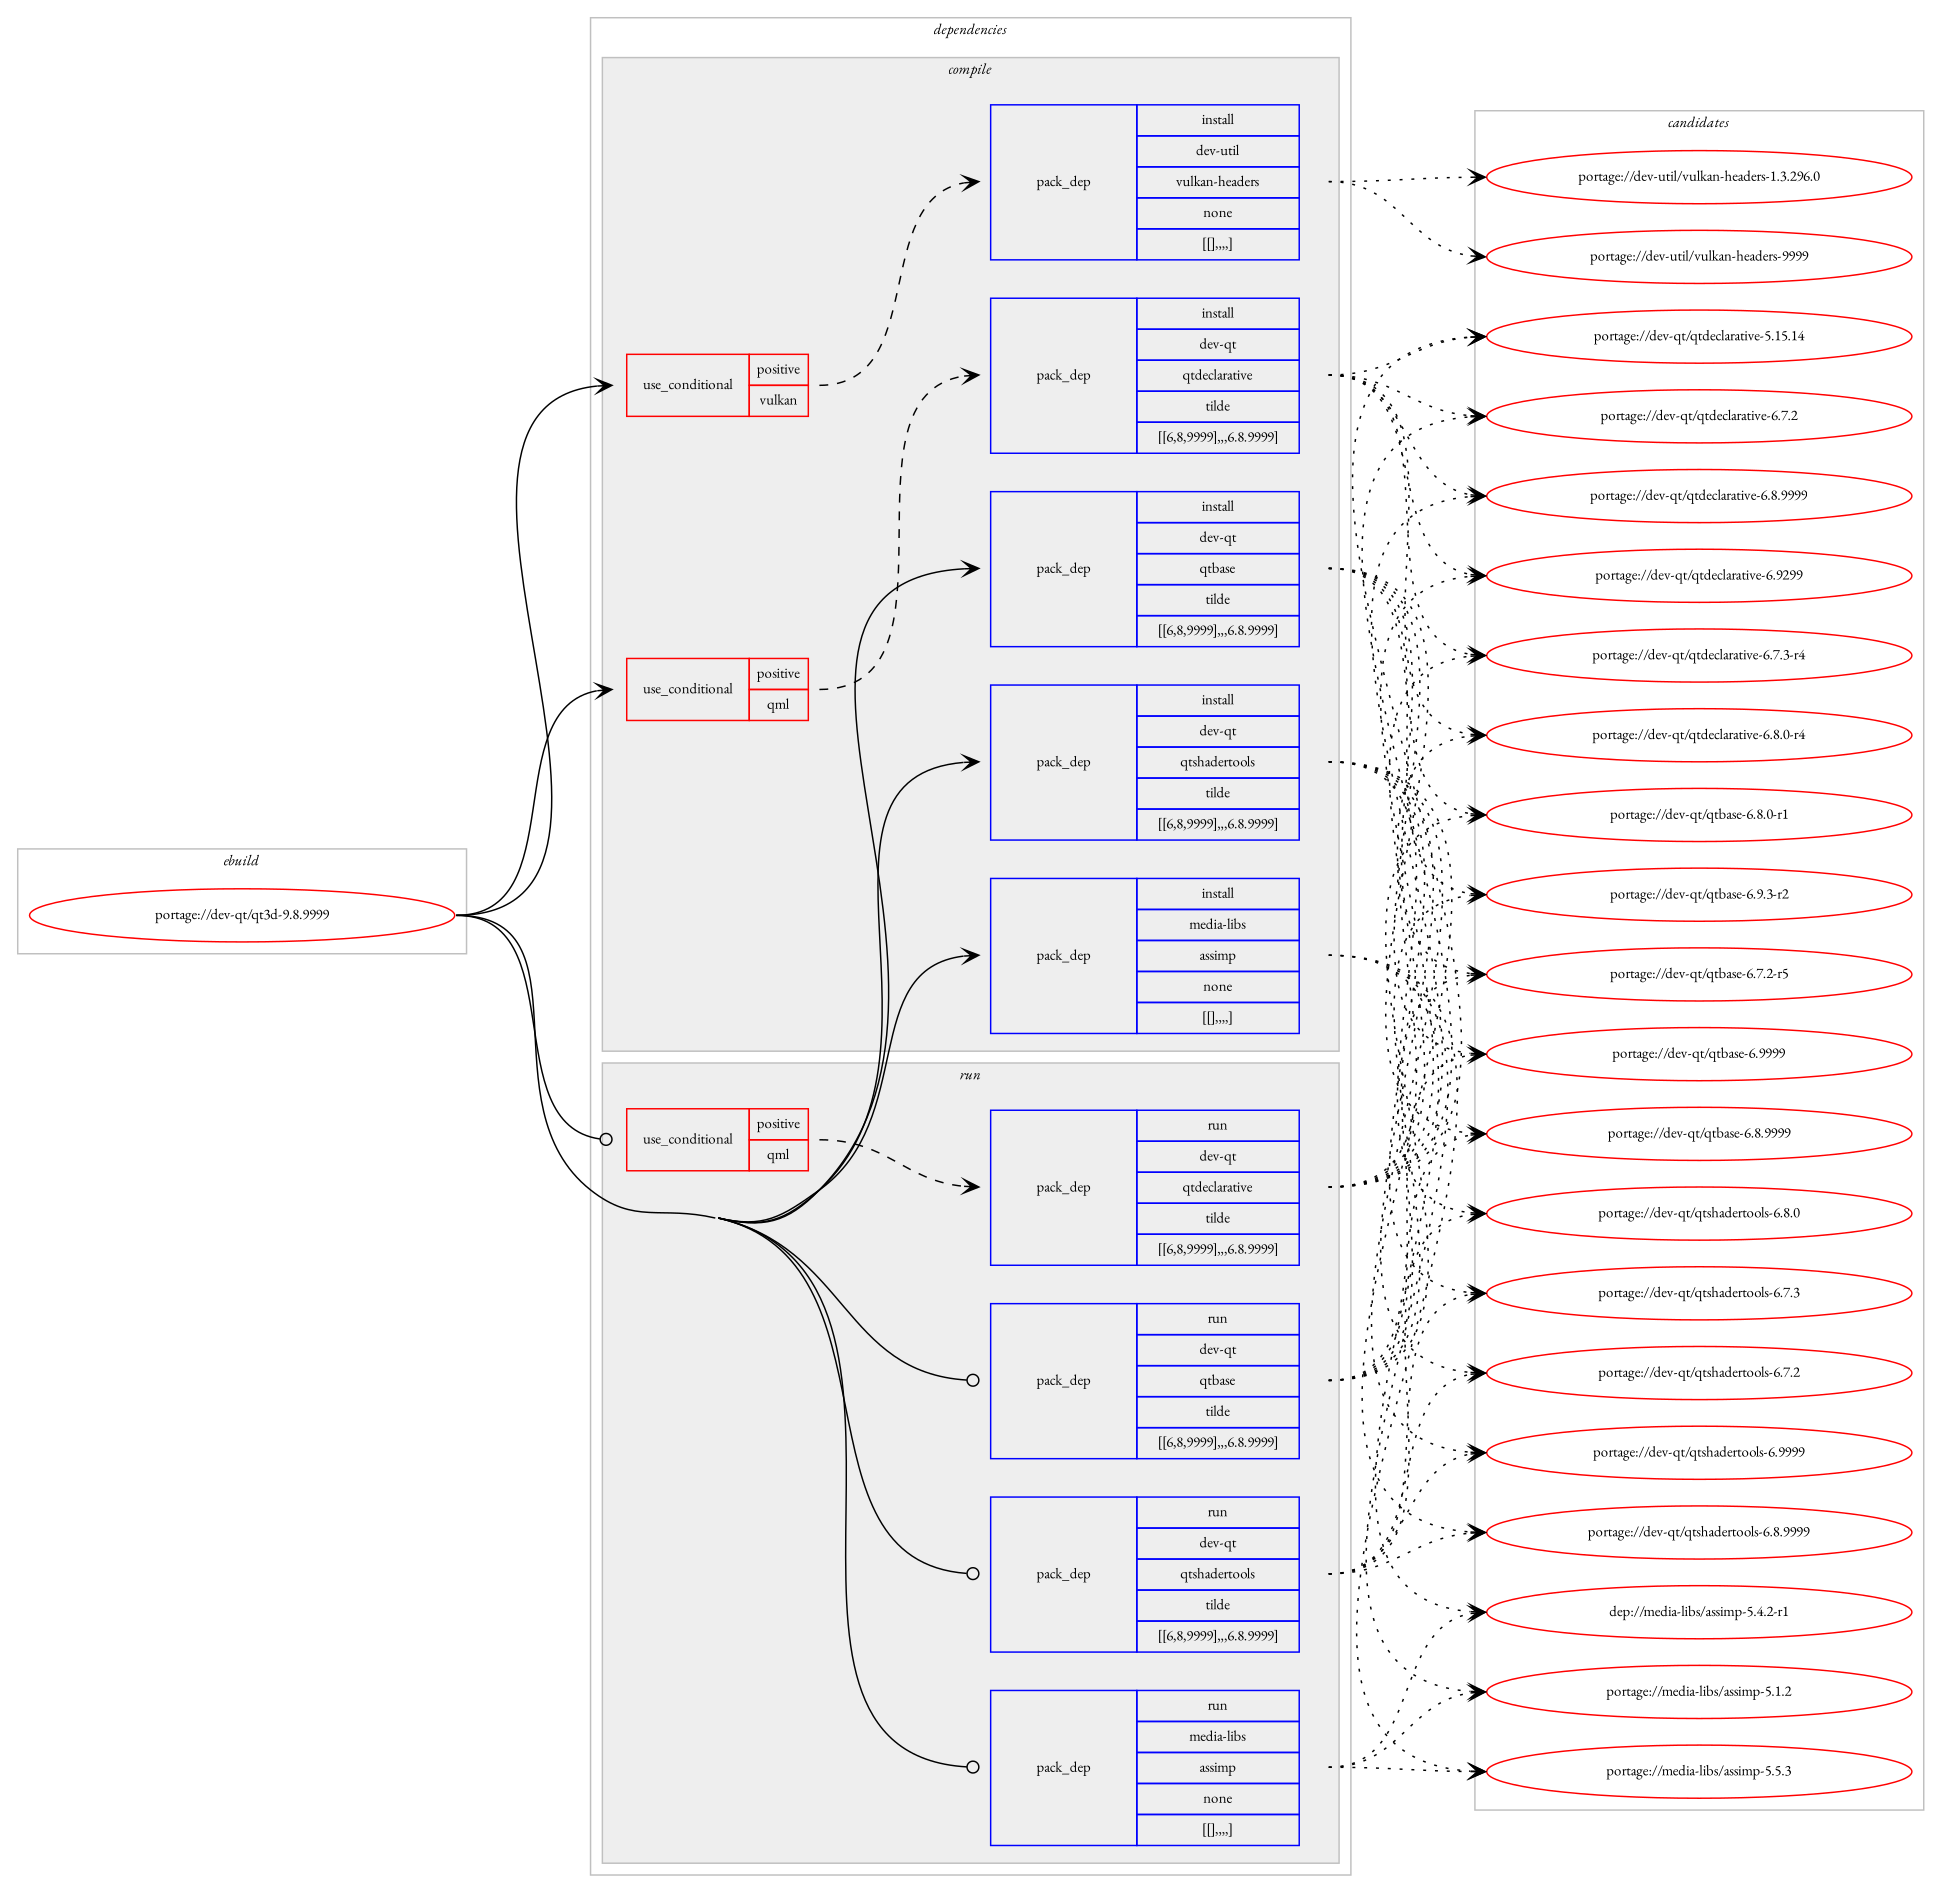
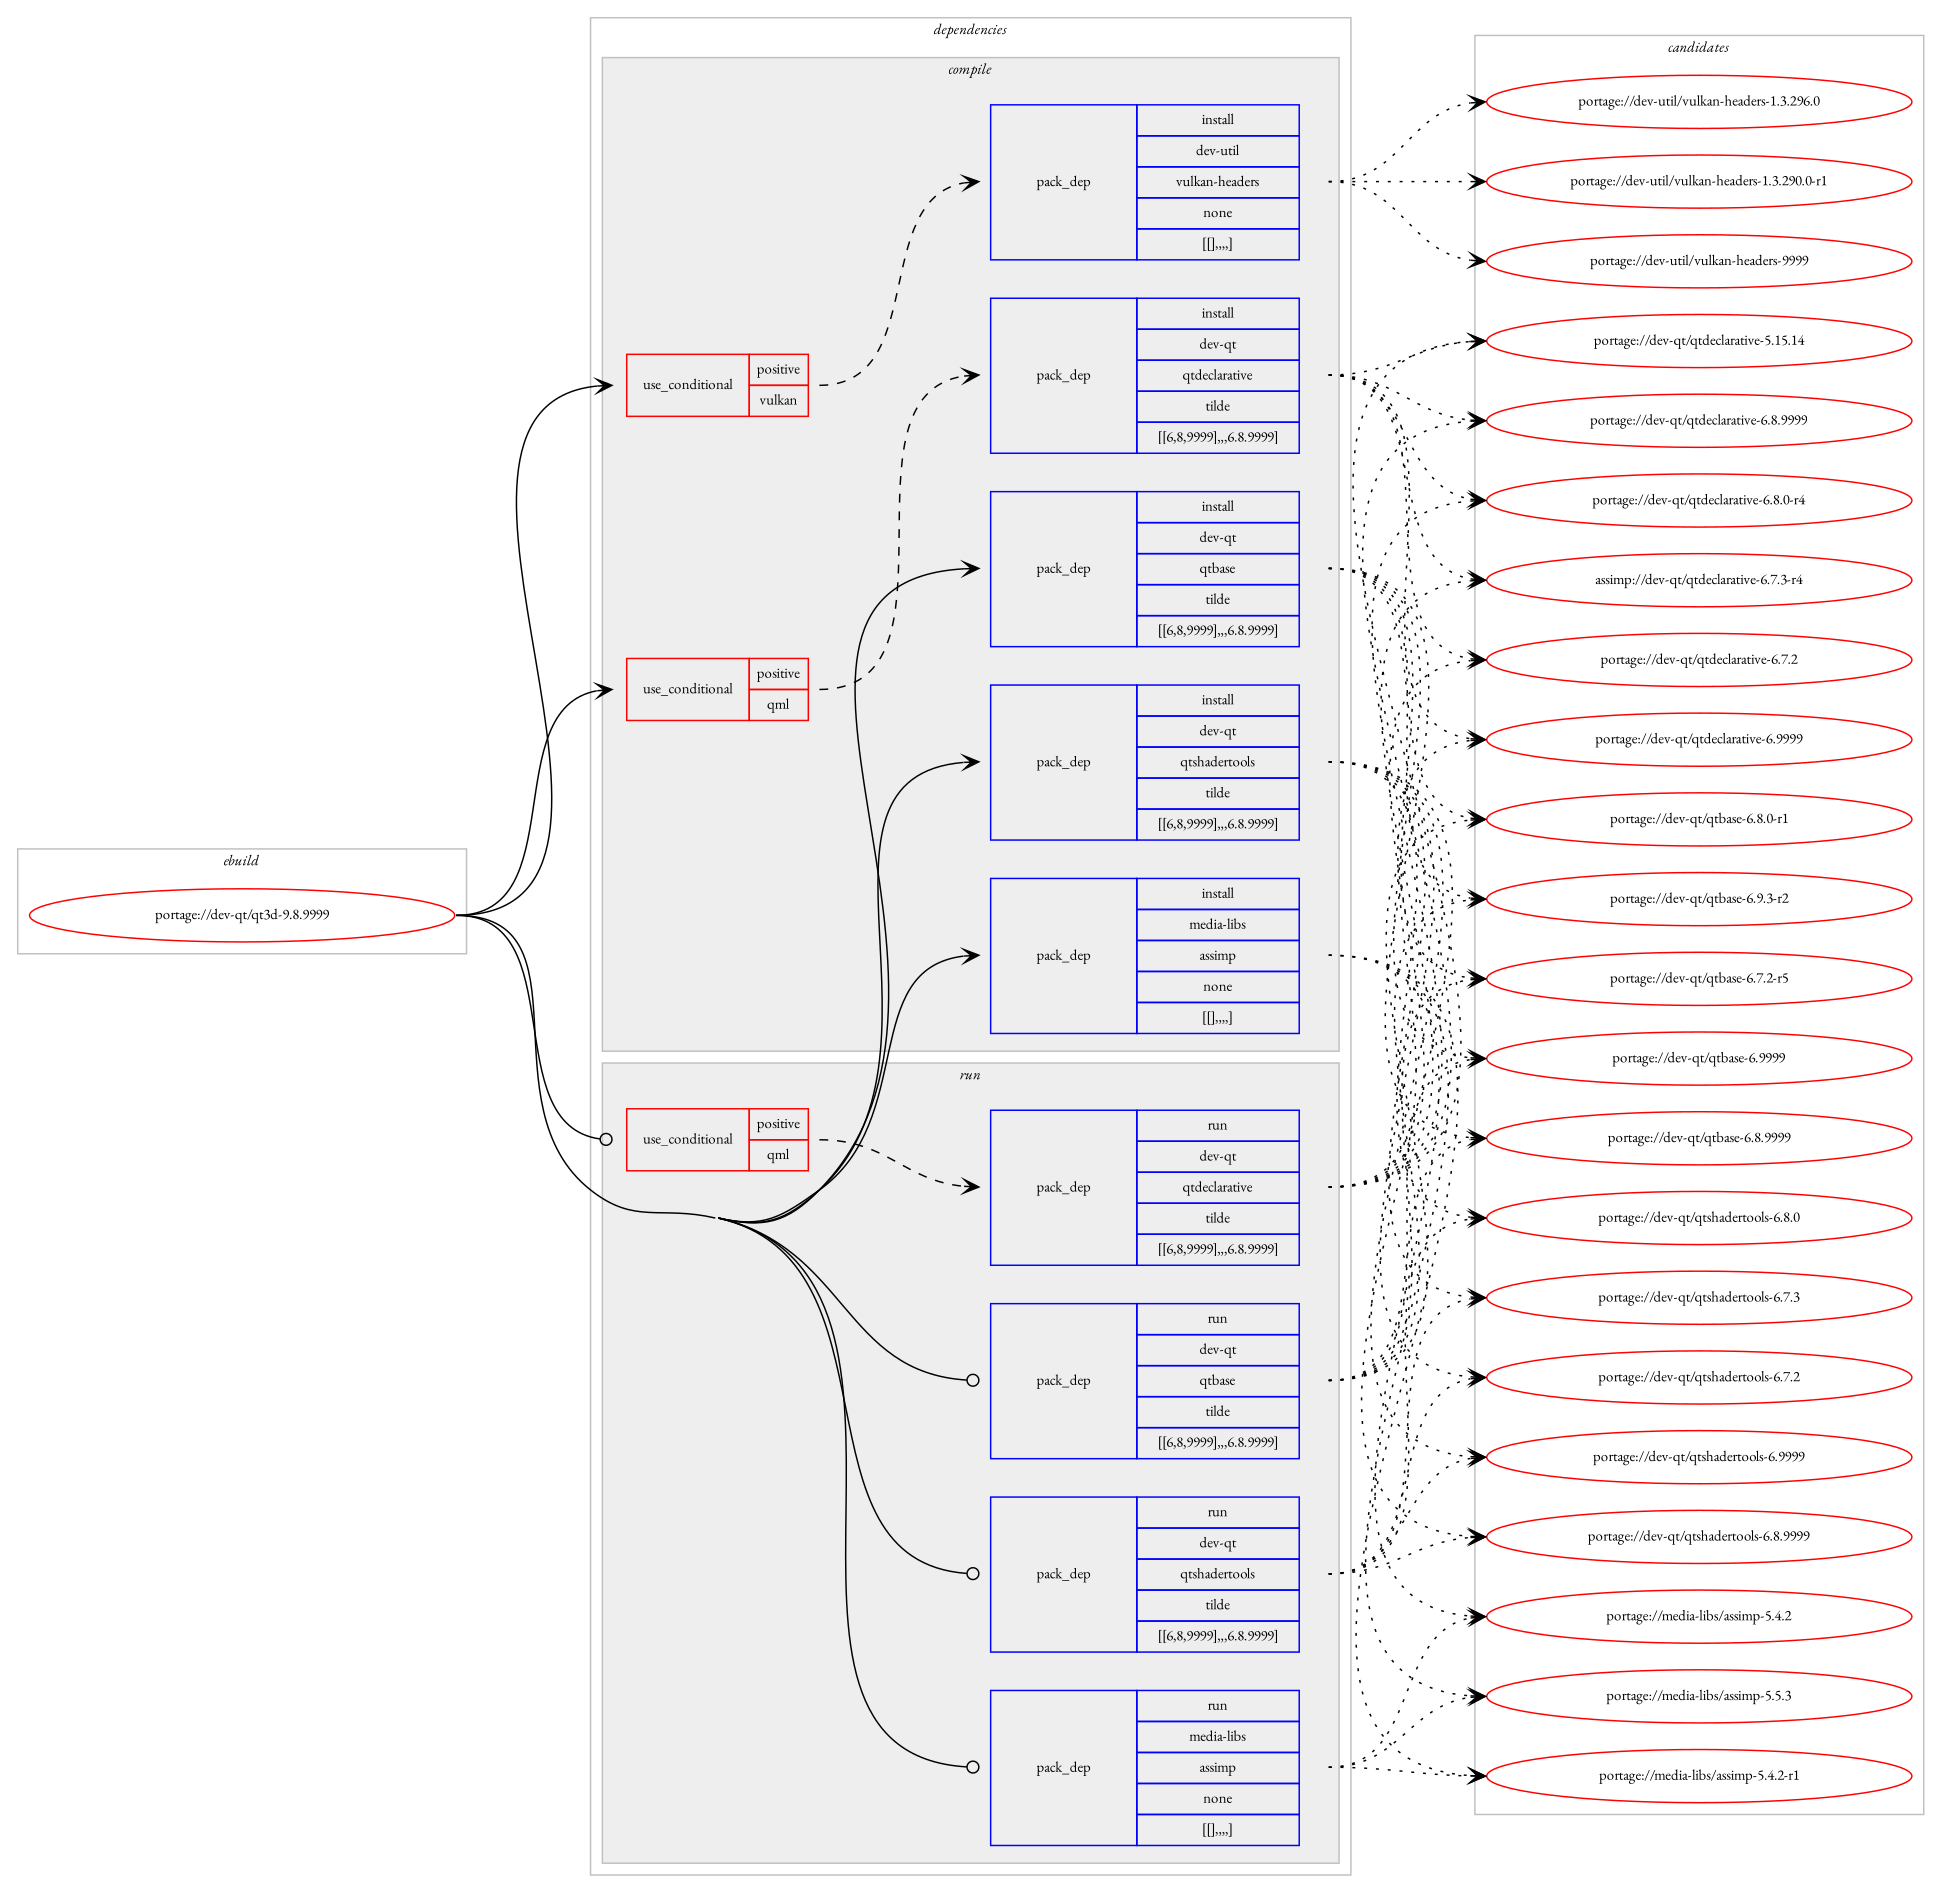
none -> (1699, 182)
(1699, 576) -> (1699, 740)
(1699, 656) -> (1699, 580)
(1699, 1612) -> (1699, 1776)
(1699, 1692) -> (1699, 1617)
